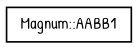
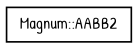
(69, 25) -> (69, 25)
